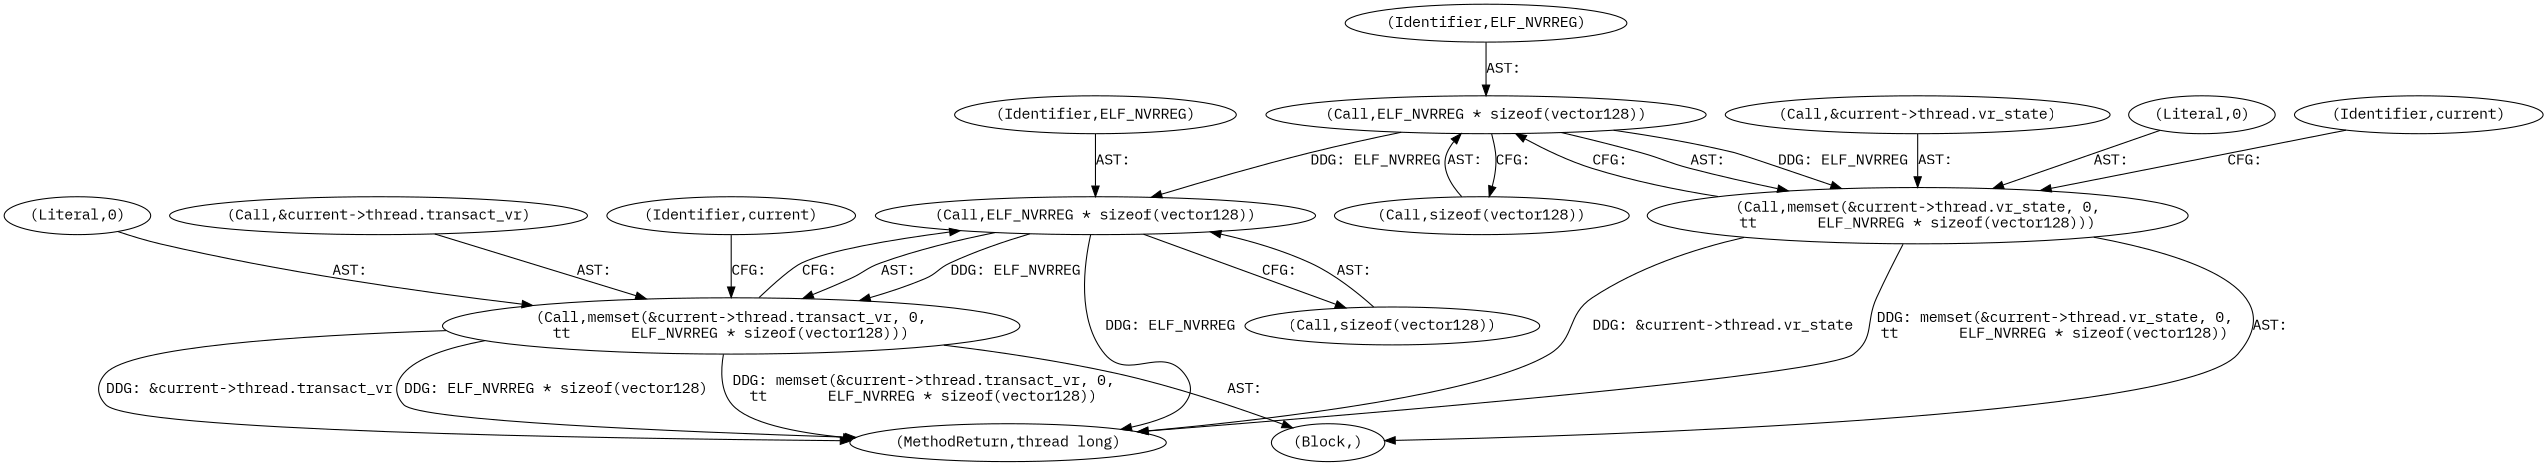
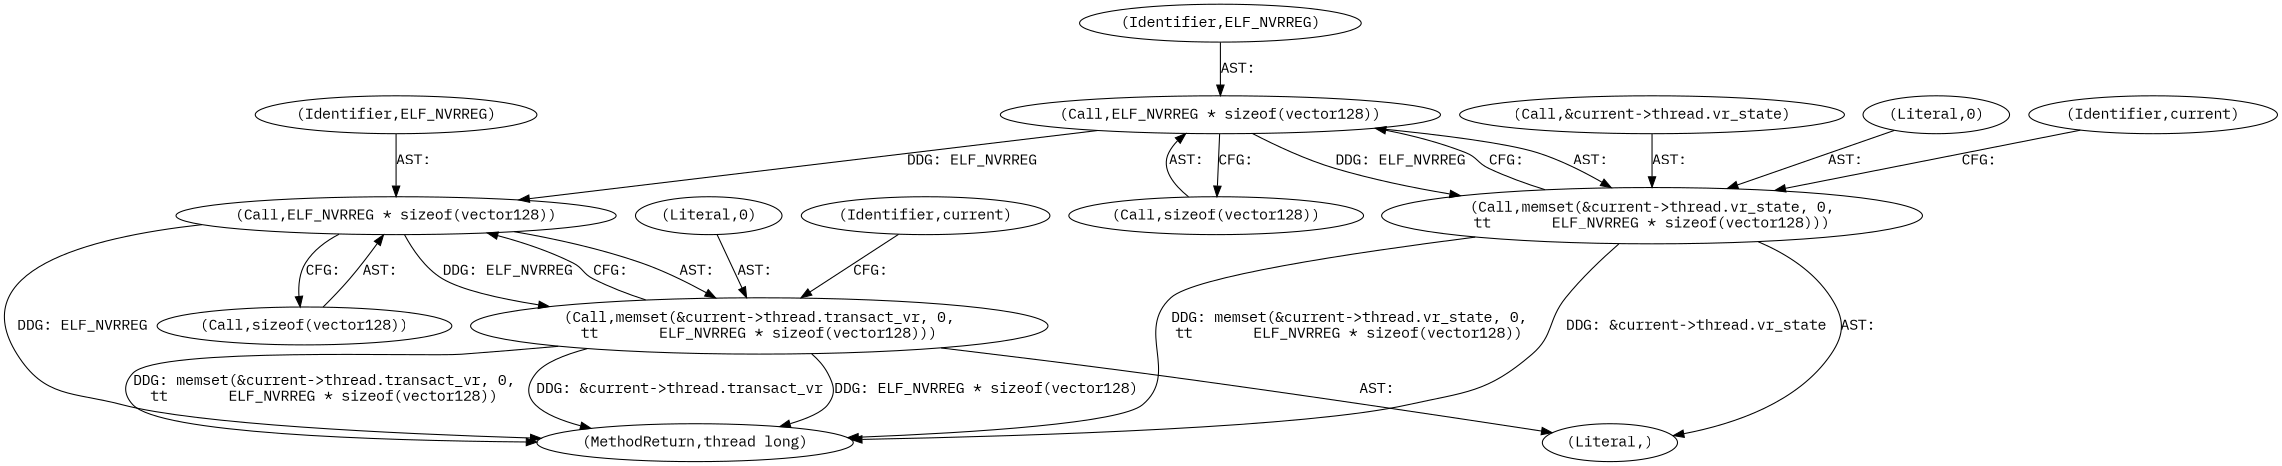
(379, 216) -> none
(1328, 443) -> (1610, 443)
